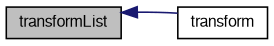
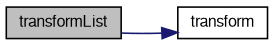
(158, 12) -> (142, 33)
